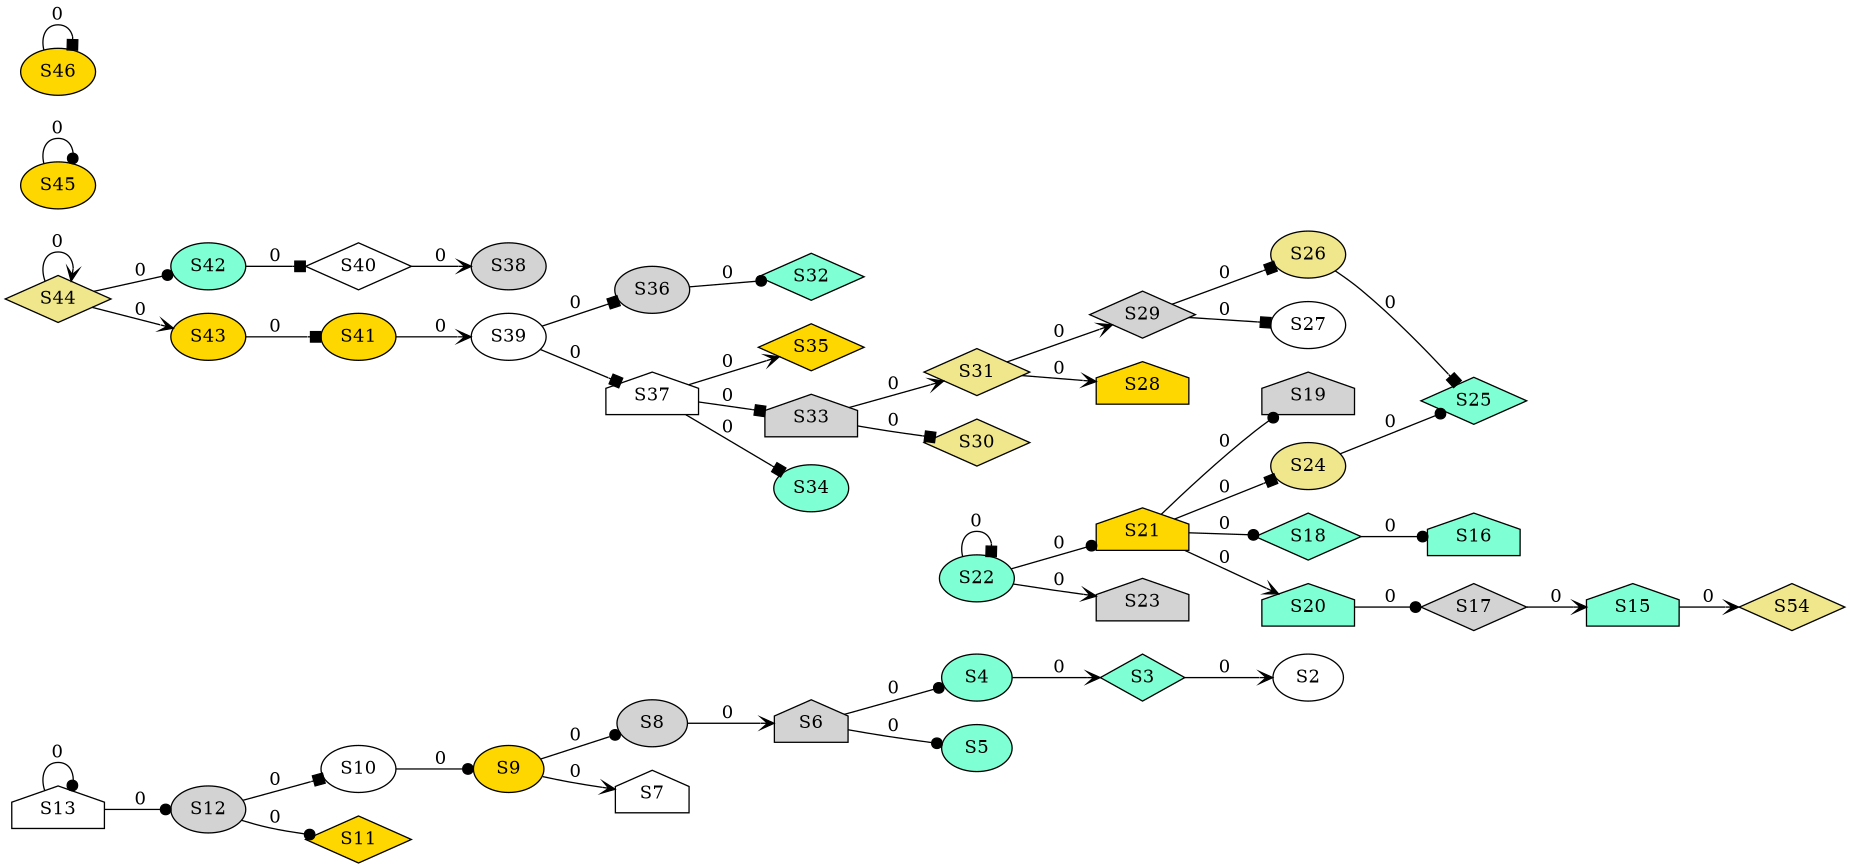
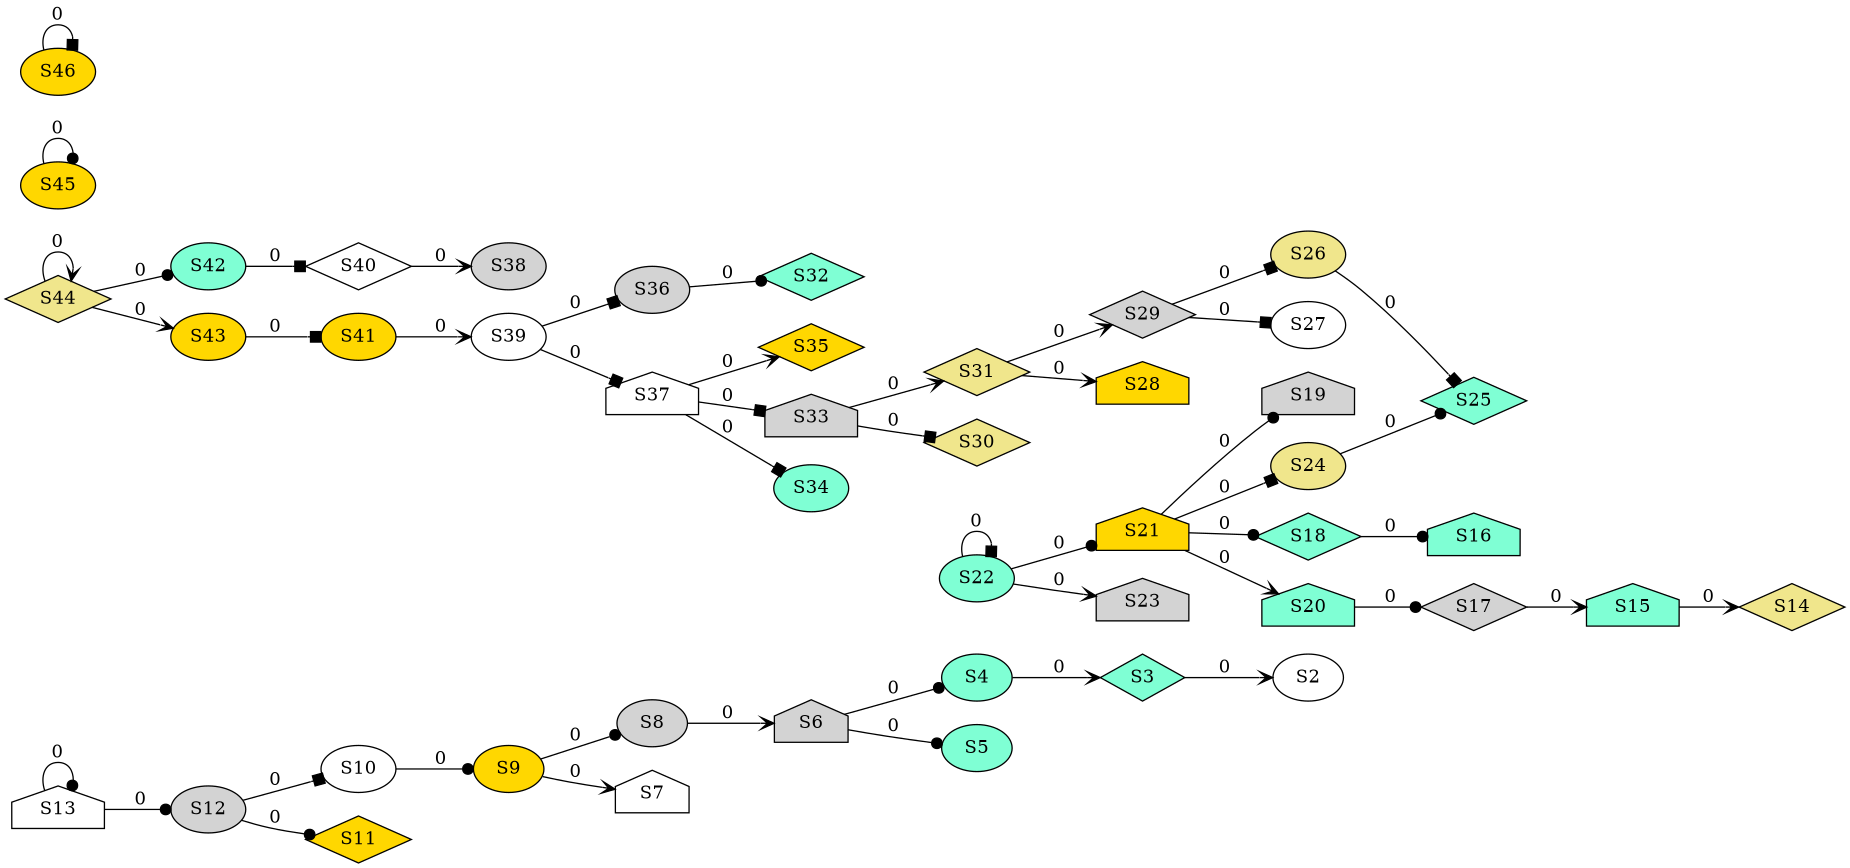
(1792, 607) -> (1792, 607)
